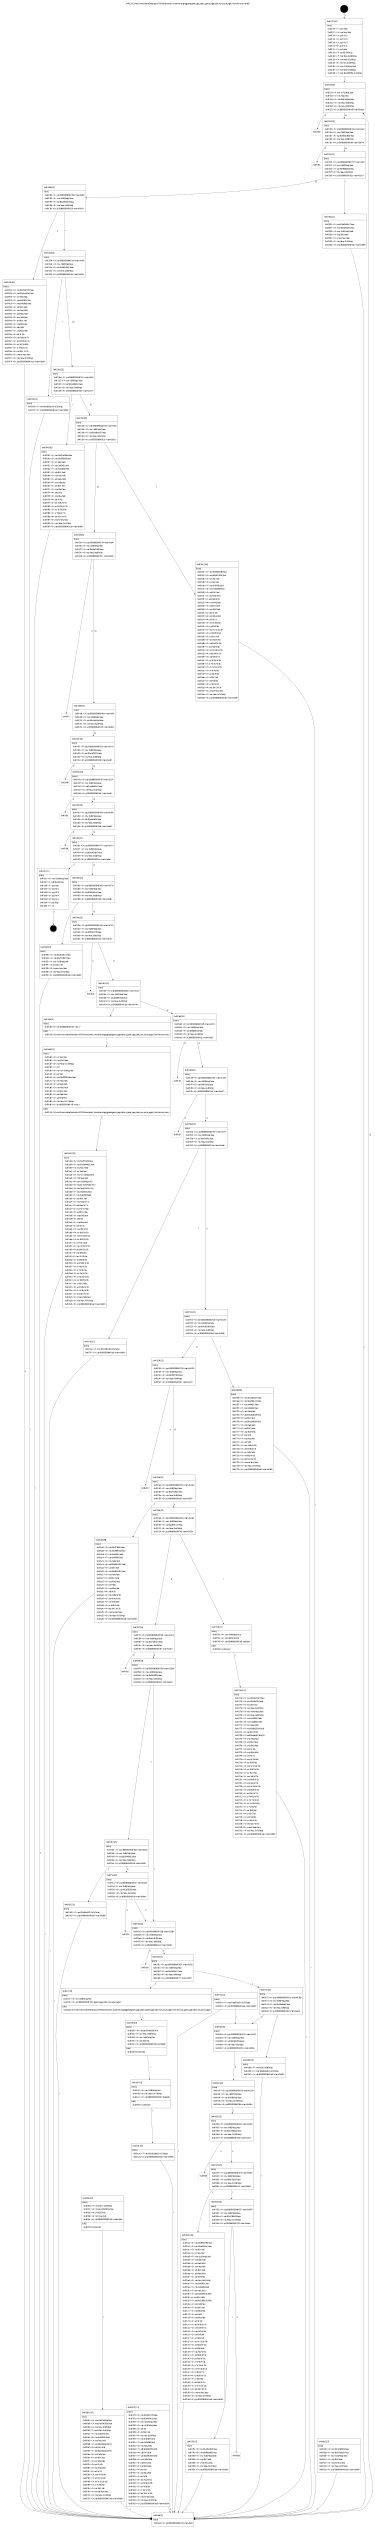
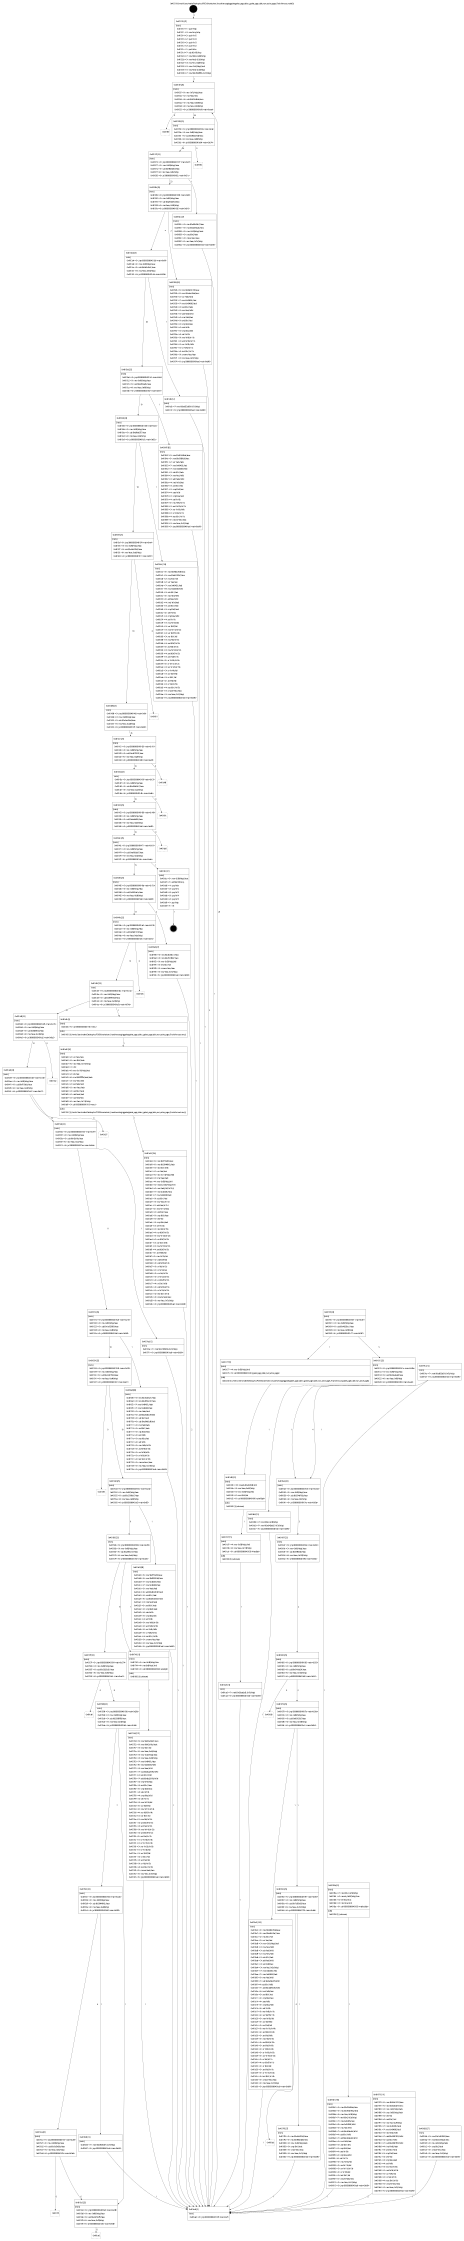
(163, 1951) -> none
